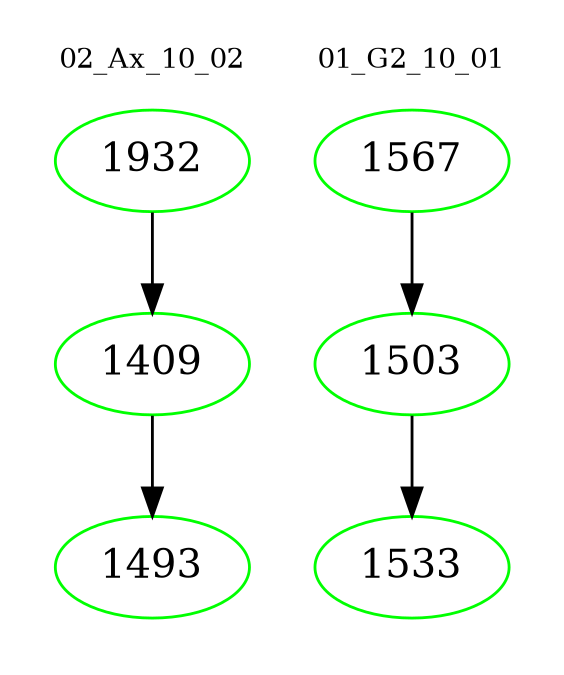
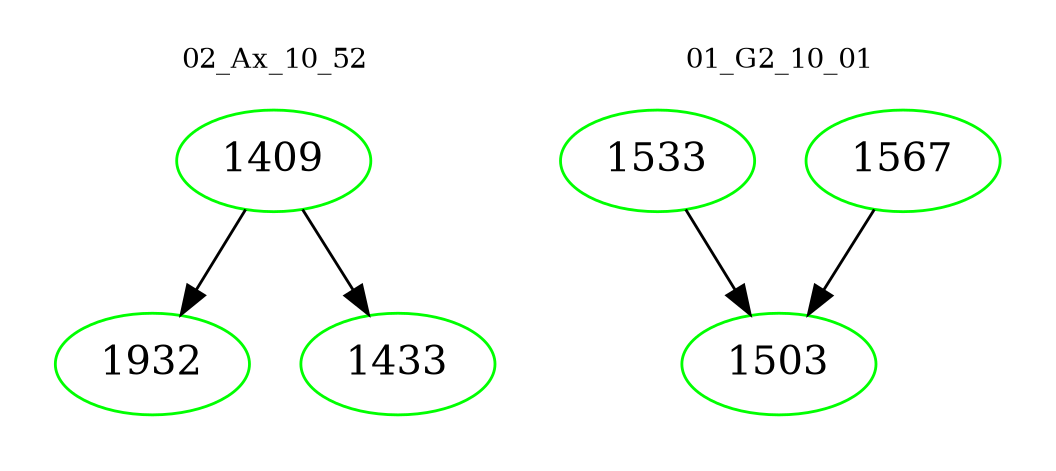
(152, 61) -> (275, 61)
(152, 249) -> (221, 250)
(412, 452) -> (710, 250)
(152, 567) -> (398, 364)
